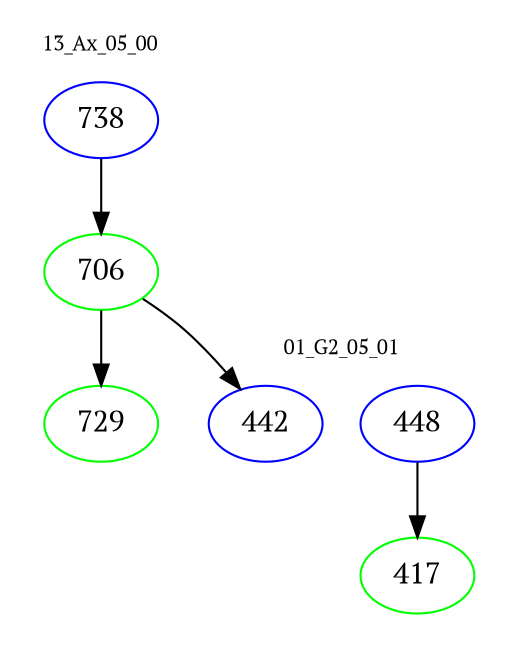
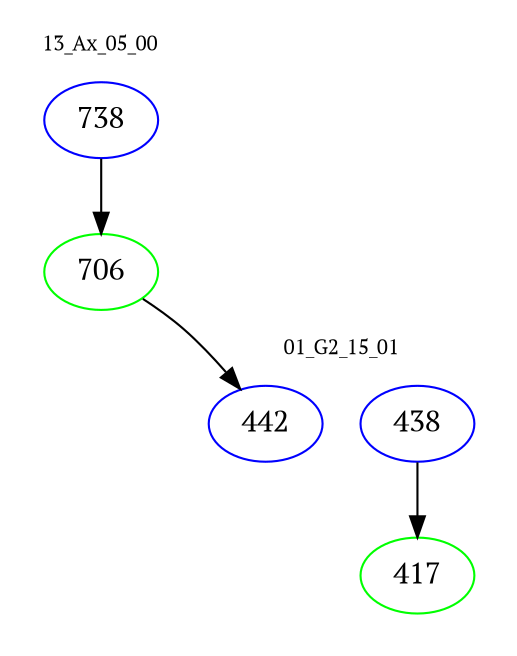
(342, 349) -> (342, 349)
(101, 424) -> none
(417, 424) -> (417, 424)
